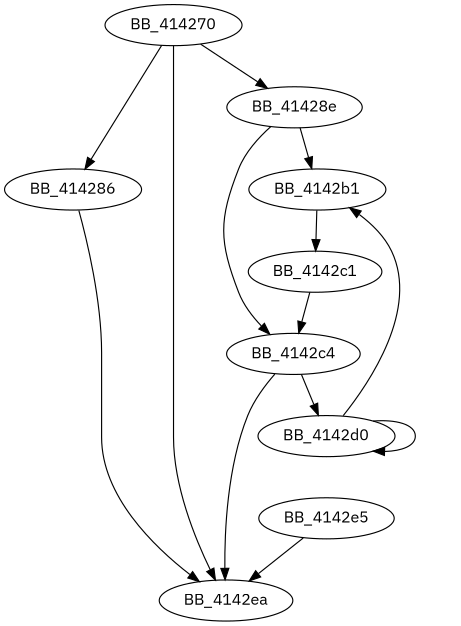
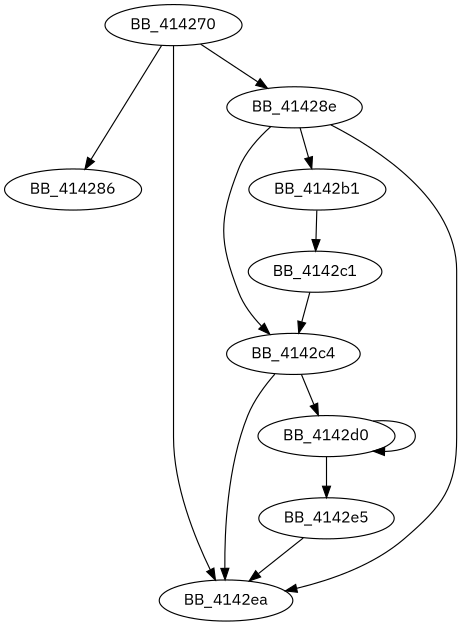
(396, 315) -> (327, 472)
(102, 407) -> (457, 373)
